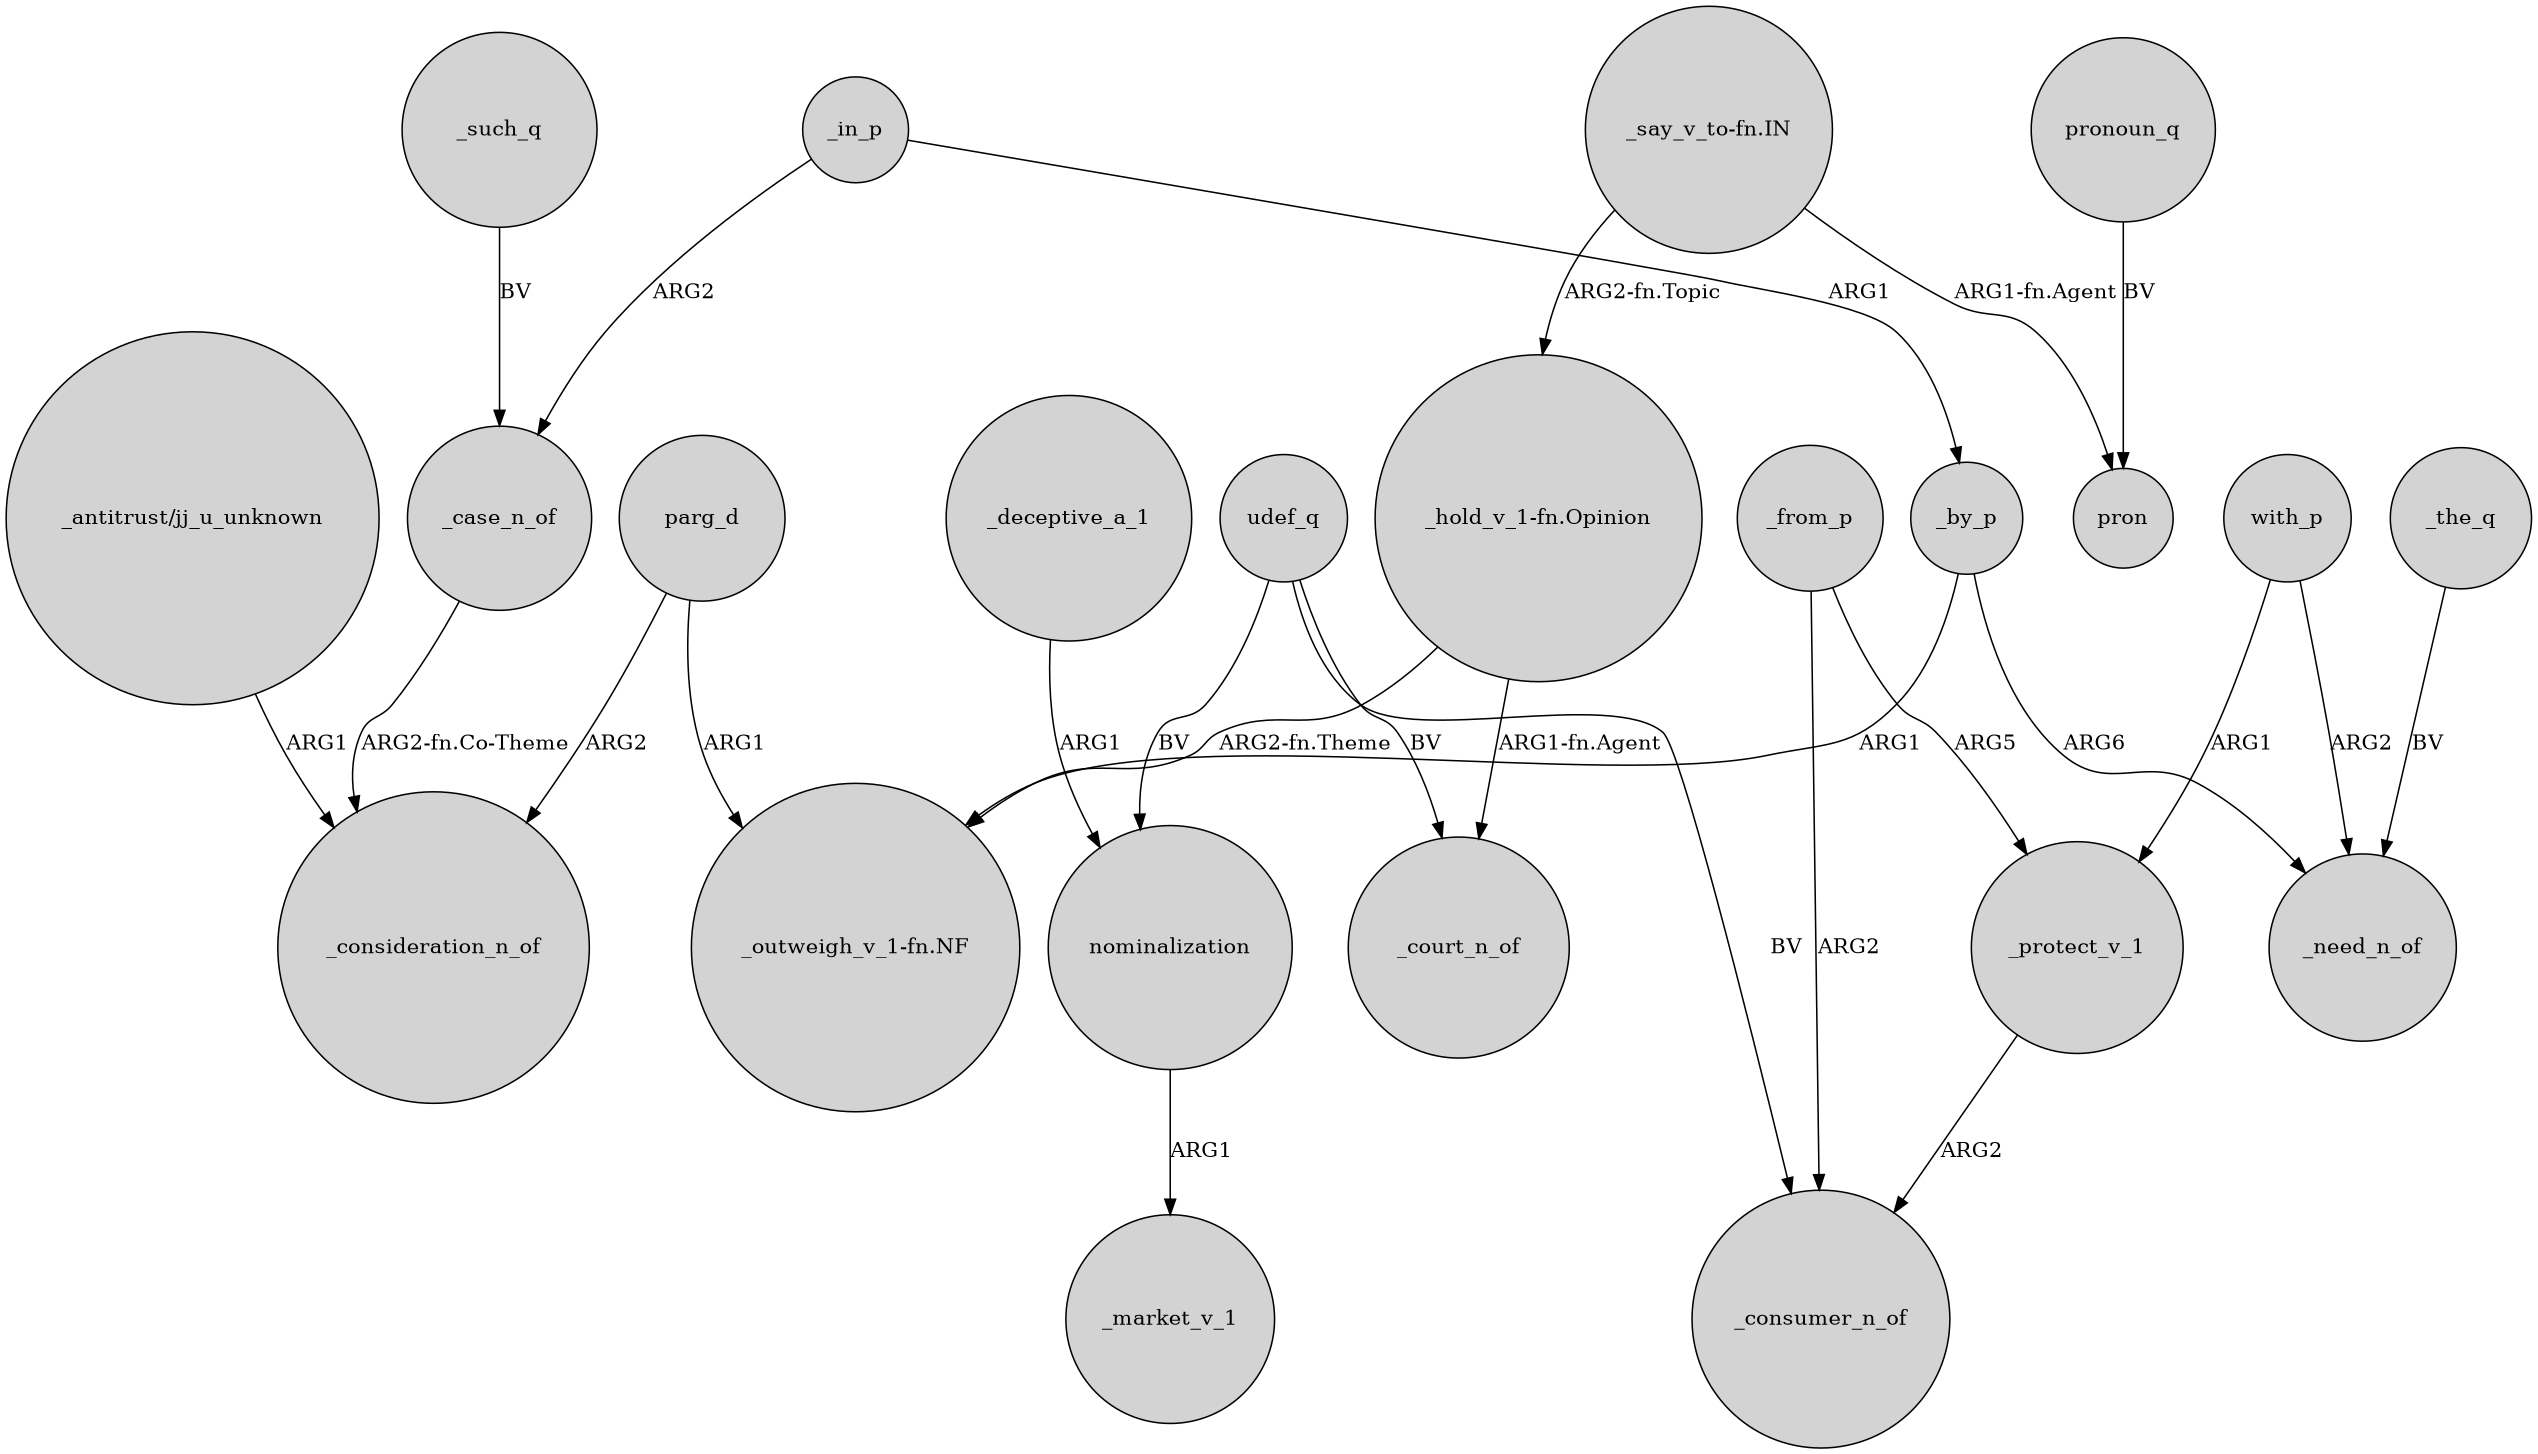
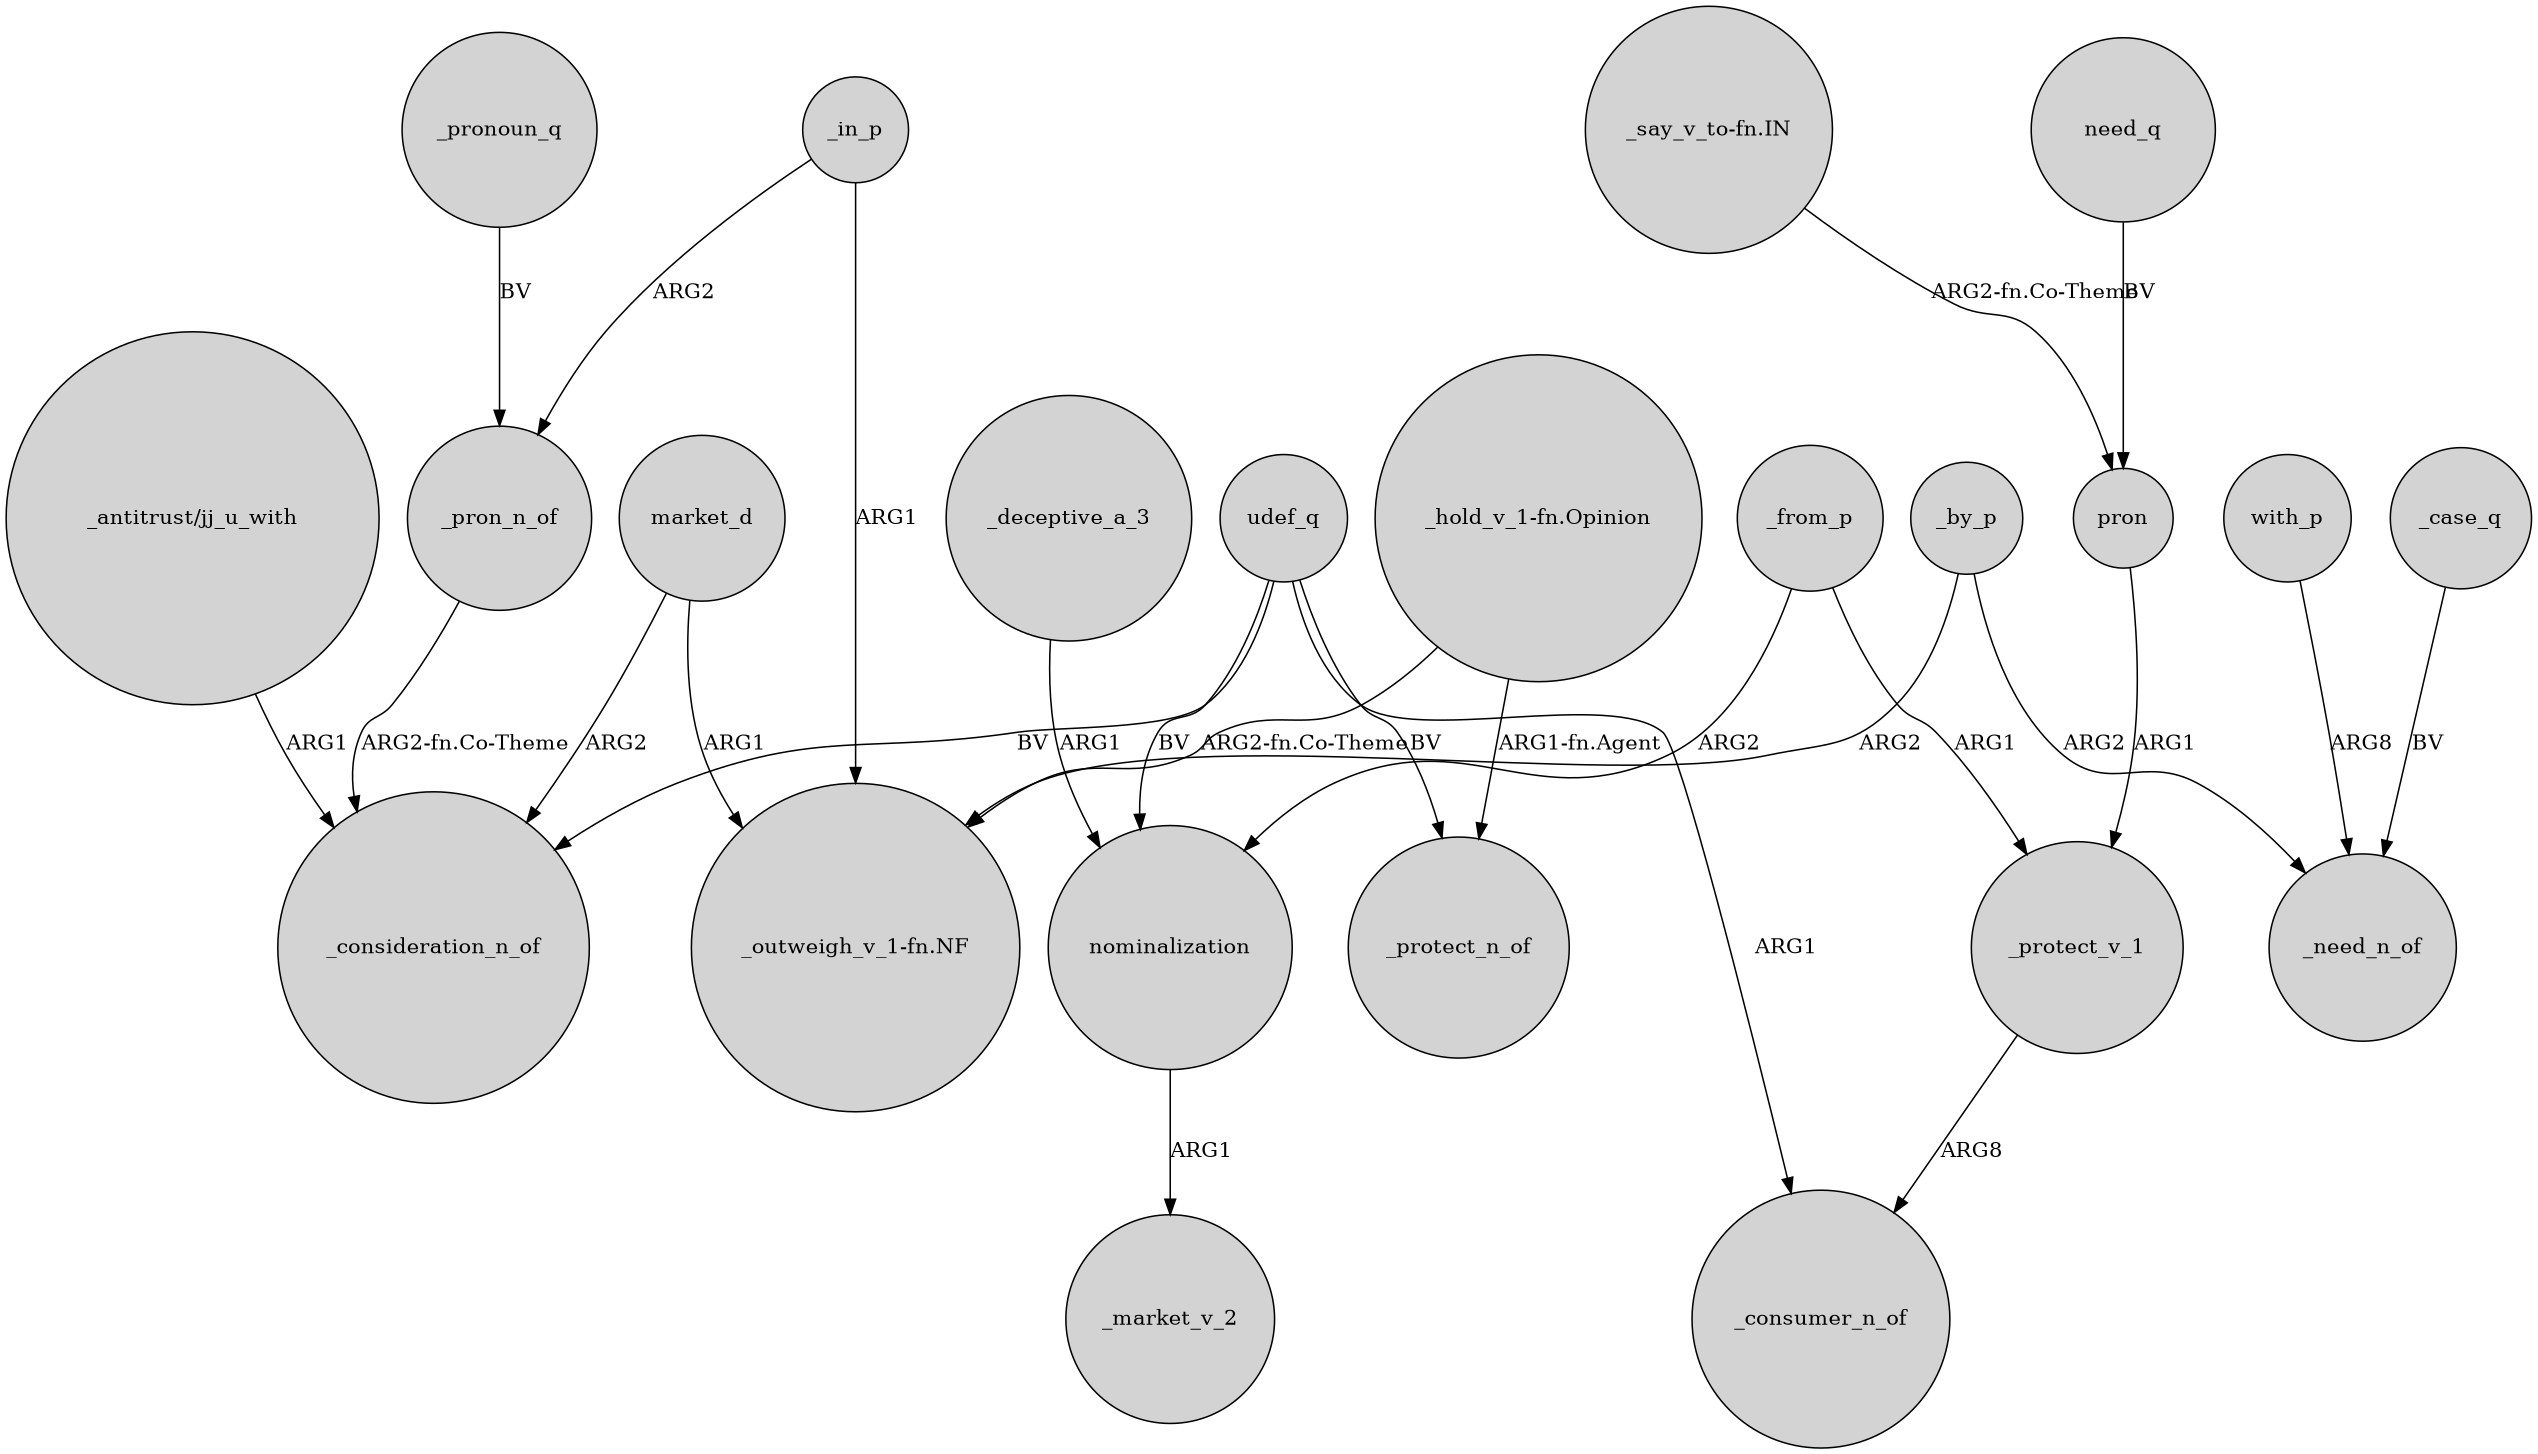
(500, 130) -> (500, 130)
(2123, 130) -> (2123, 130)
(1470, 236) -> (856, 475)
(1571, 270) -> none
(2036, 293) -> (2036, 293)
(193, 518) -> (193, 518)
(500, 518) -> (500, 518)
(702, 518) -> (702, 518)
(1069, 518) -> (1069, 518)
(2461, 518) -> (2461, 518)
(2220, 719) -> (2137, 701)
none -> (951, 740)
(1305, 744) -> (1305, 744)
(1891, 744) -> (1891, 744)
(1986, 744) -> (1986, 744)
(2095, 744) -> (2095, 744)
(2362, 744) -> (2362, 744)
(1815, 883) -> (1558, 777)
(1459, 948) -> (1459, 948)
(1786, 948) -> (1786, 948)
(1972, 1151) -> (1972, 1151)
(1170, 1319) -> (1170, 1319)
